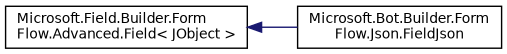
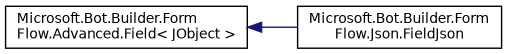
(126, 27) -> (126, 27)
